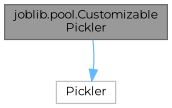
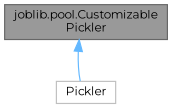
(94, 54) -> (78, 66)
